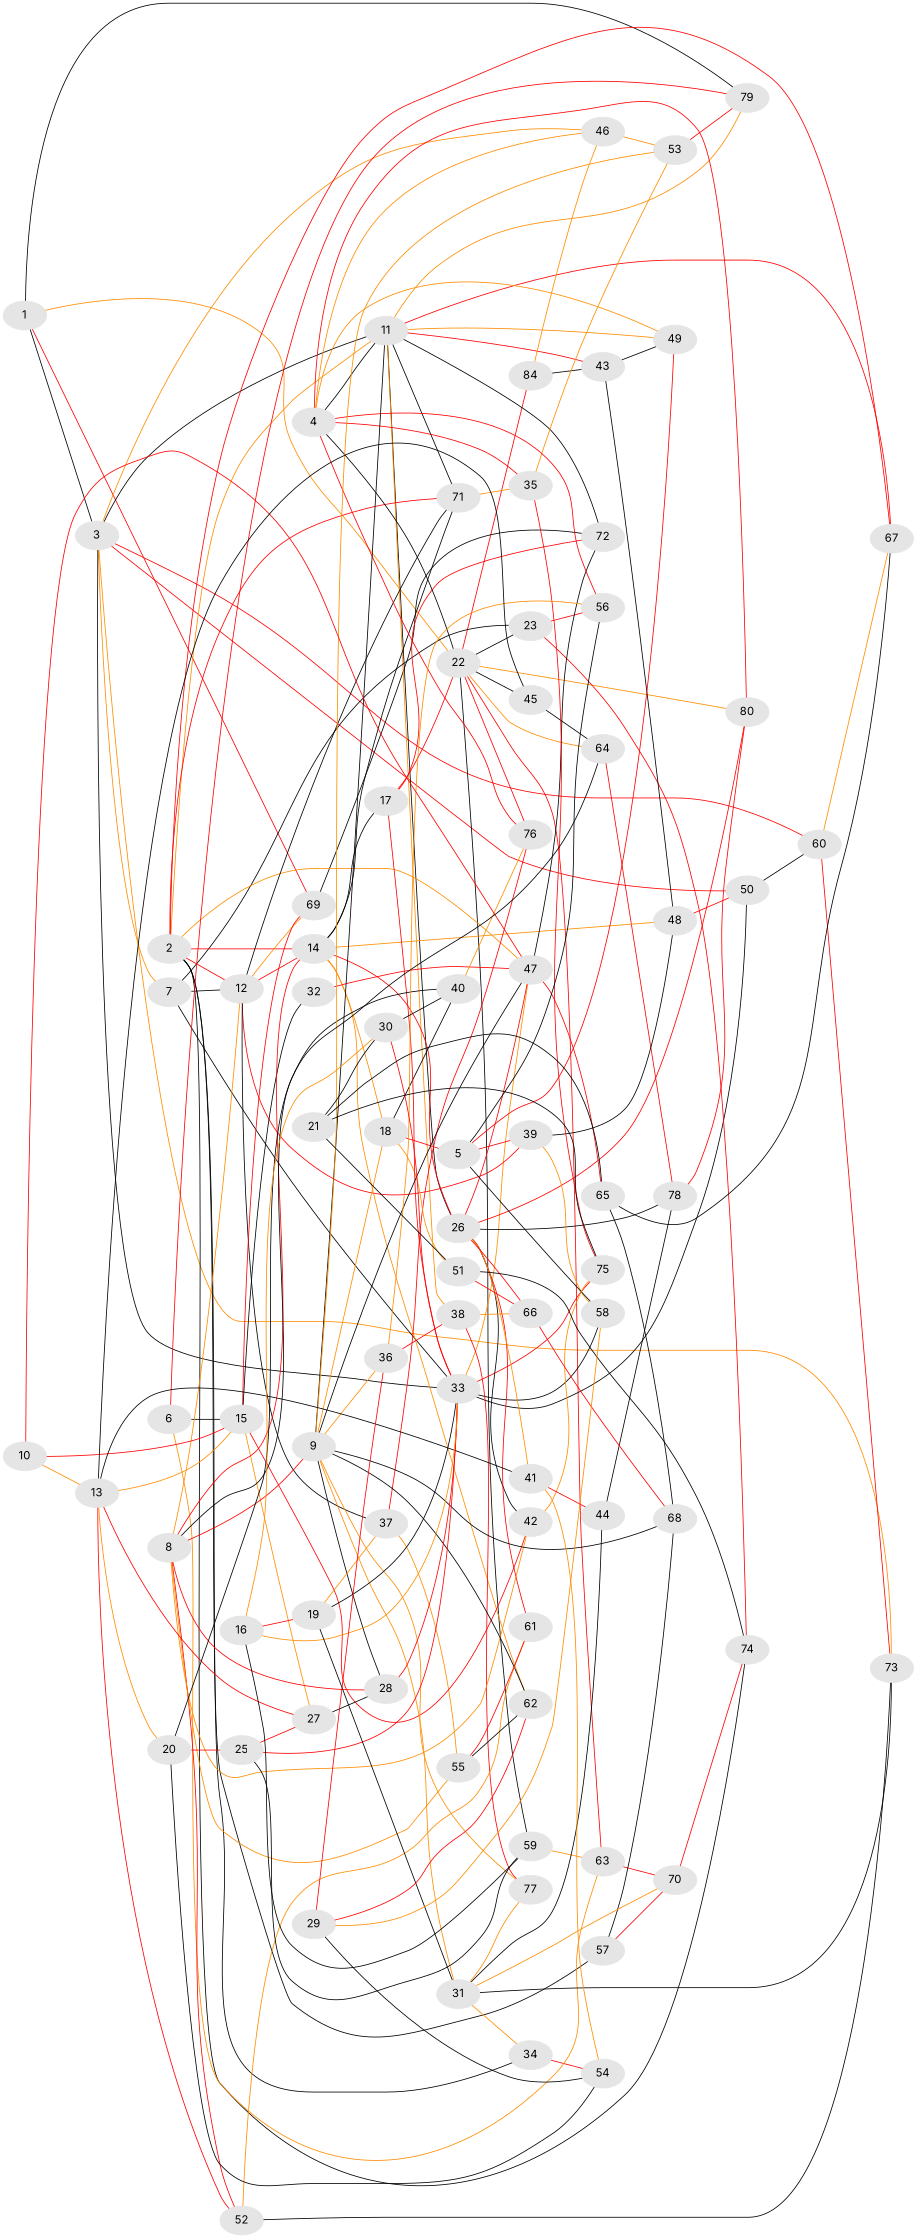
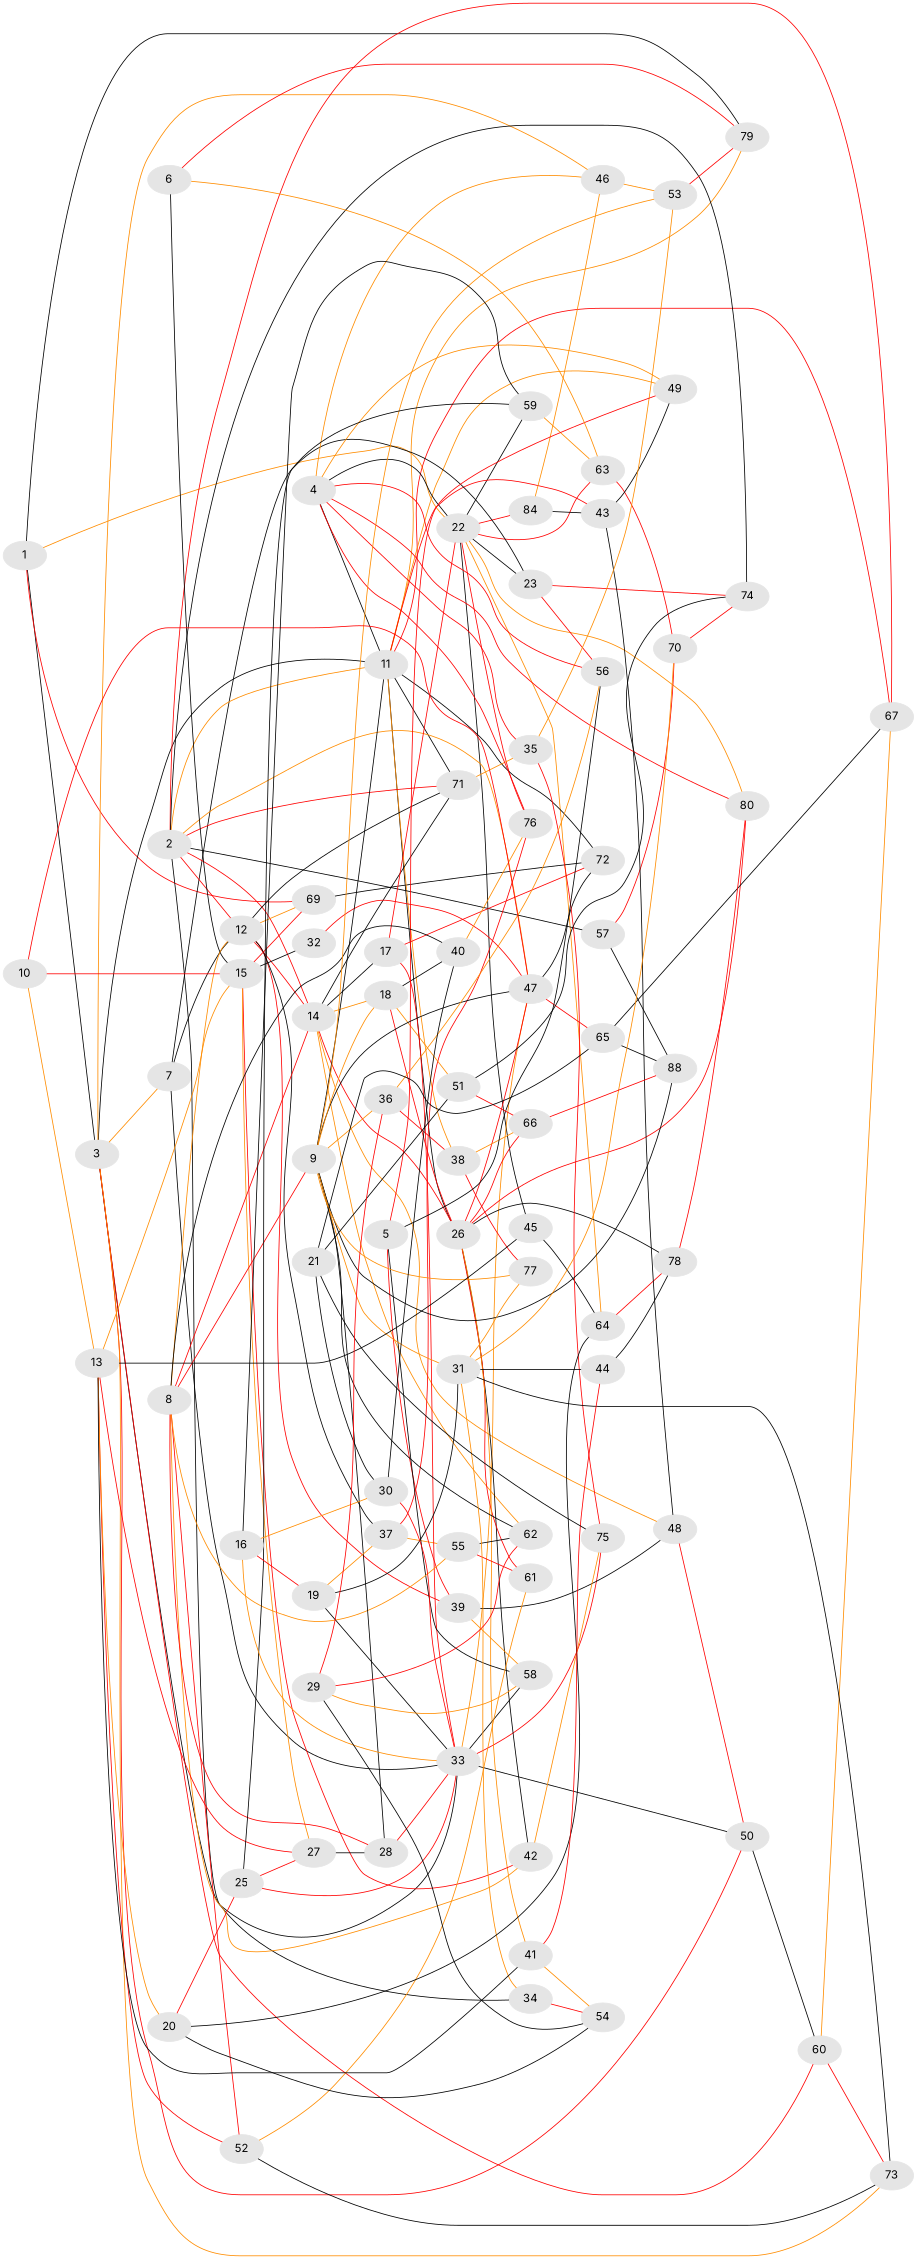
(421, 1143) -> (418, 1116)
(675, 1519) -> (675, 1068)
